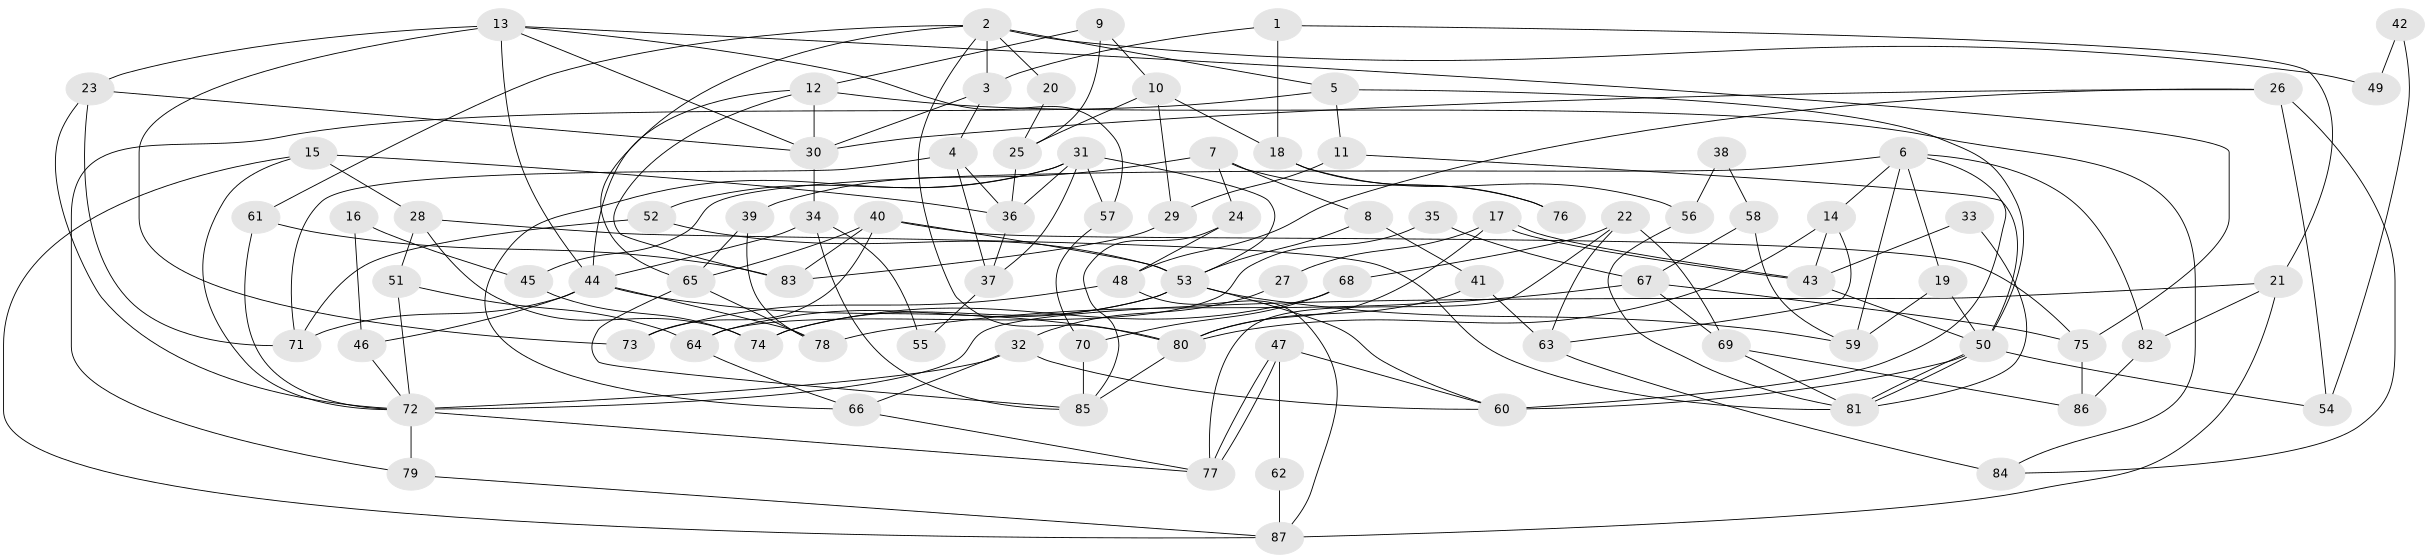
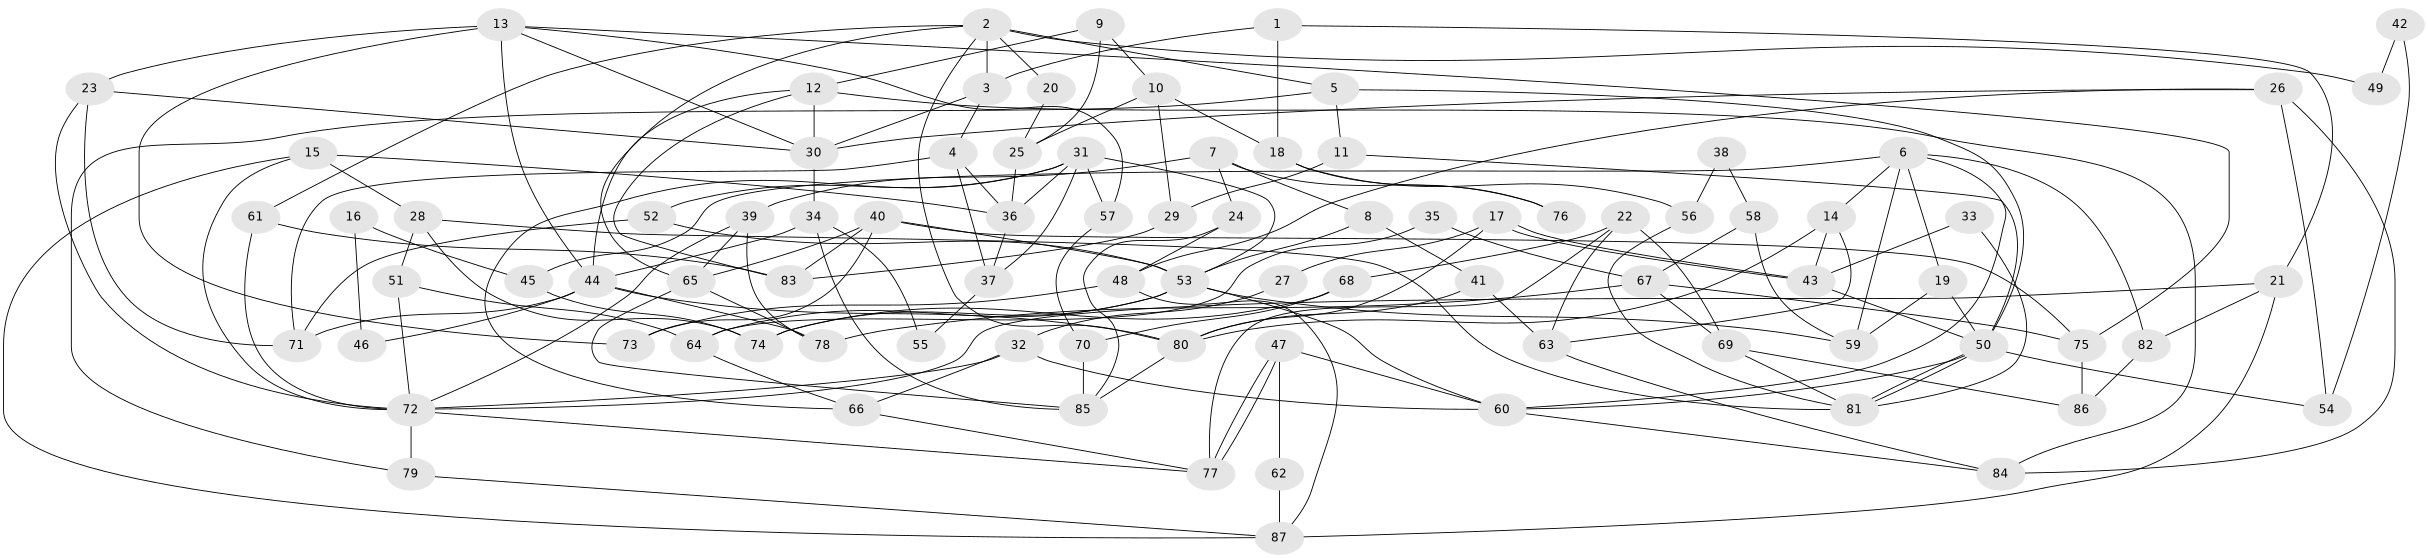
(387, 378) -> (579, 327)
none -> (1752, 442)
